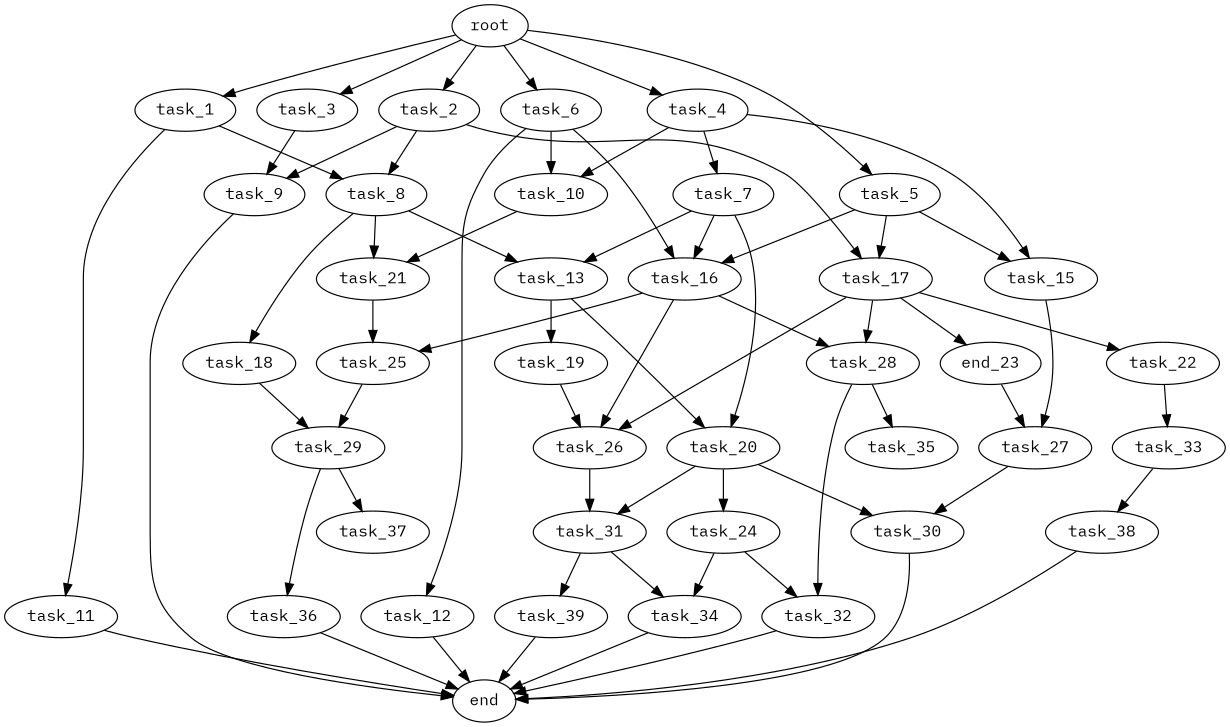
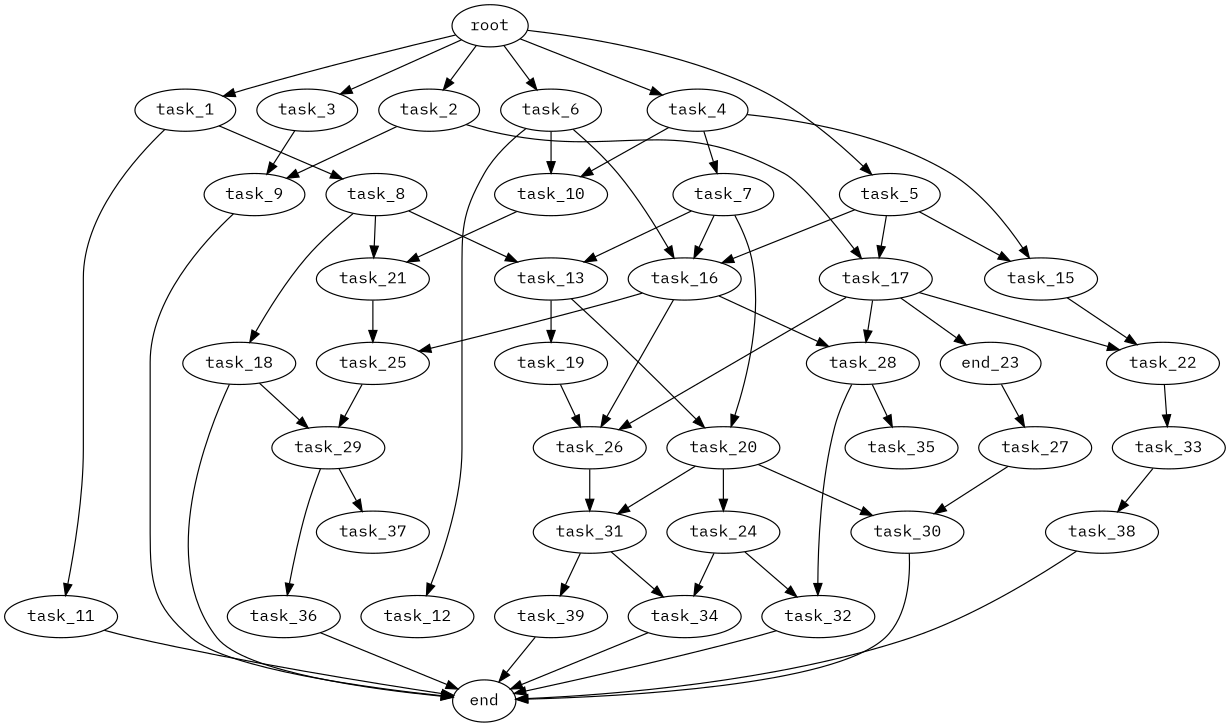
(406, 147) -> none
(1053, 358) -> (1097, 318)
(448, 655) -> (209, 624)
